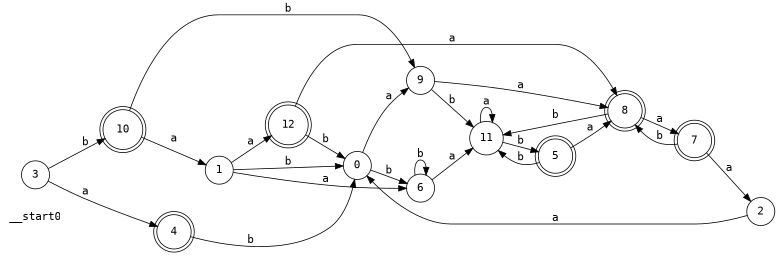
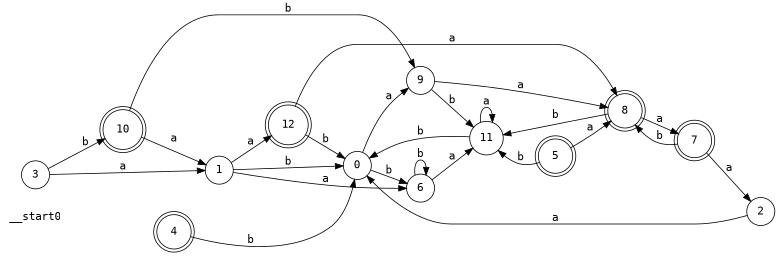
(517, 146) -> (422, 138)
(98, 204) -> (123, 173)
